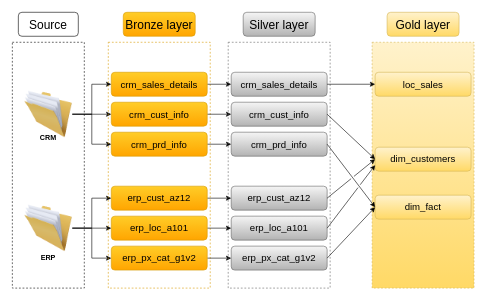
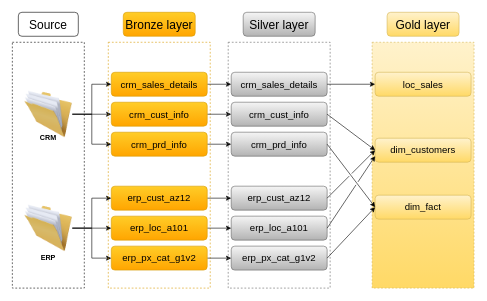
(423, 159) -> (423, 150)
